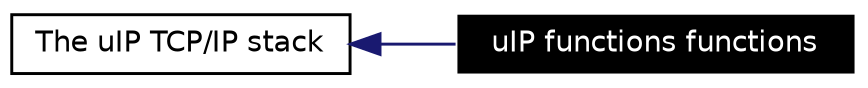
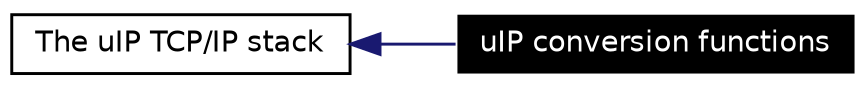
(656, 44) -> (656, 44)
